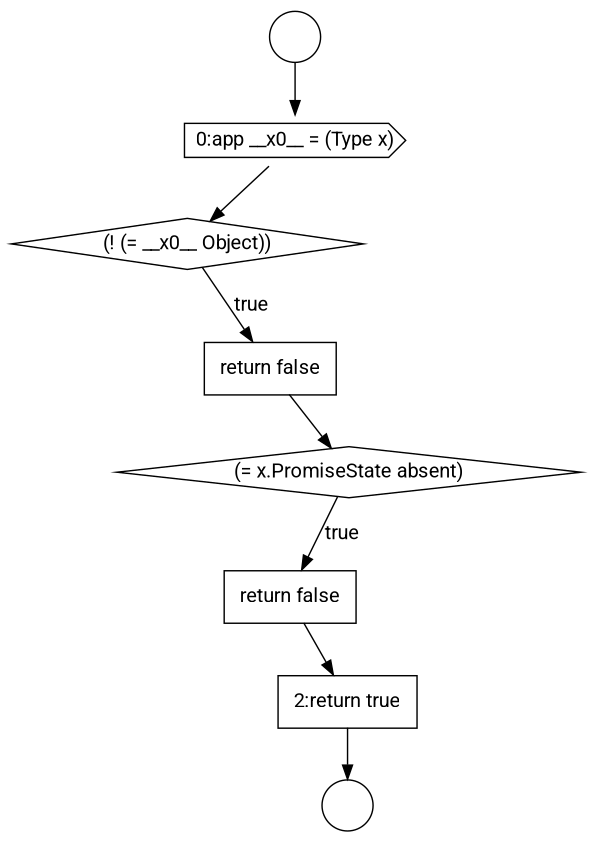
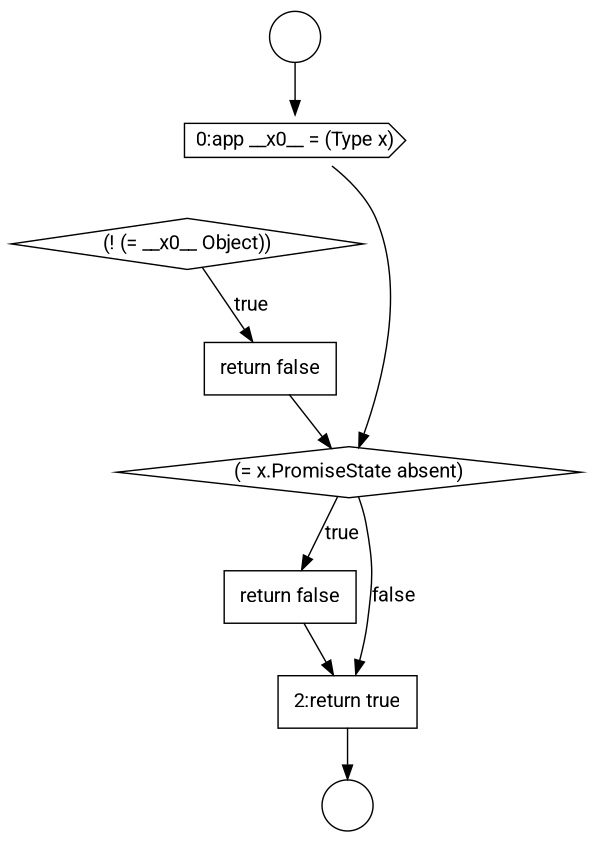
(245, 189) -> (390, 292)
none -> (372, 579)
